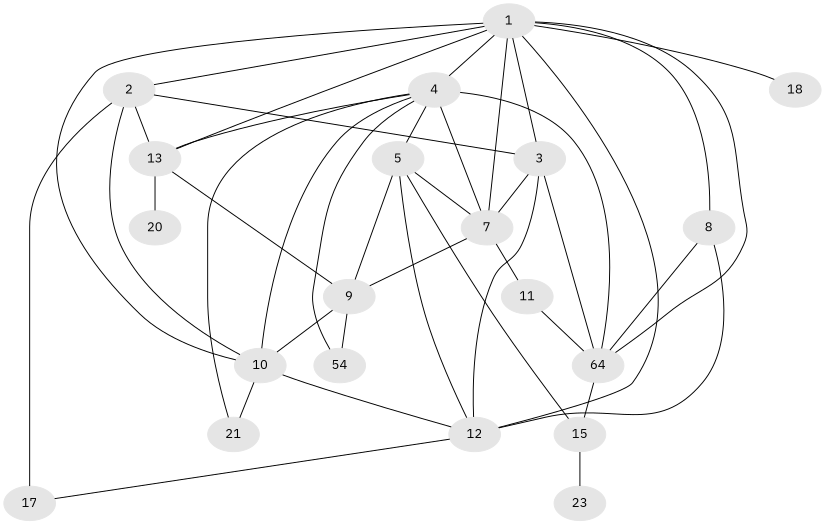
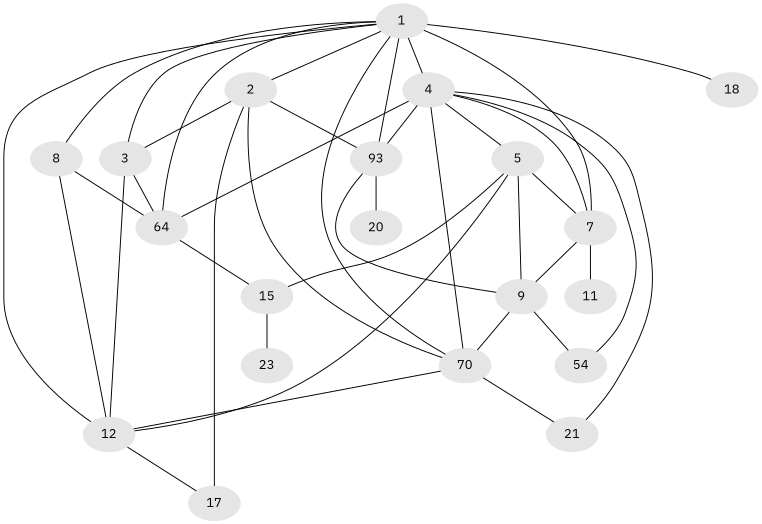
(155, 159) -> (376, 159)
(513, 193) -> none
(563, 331) -> none
(260, 366) -> (465, 366)
